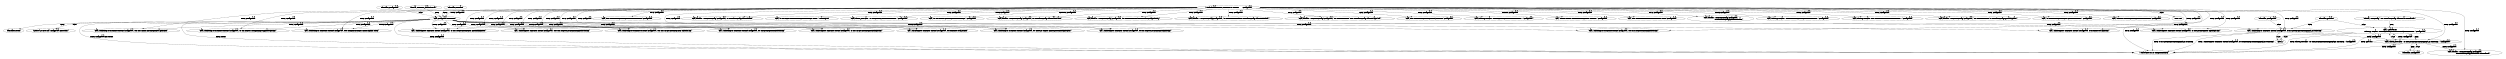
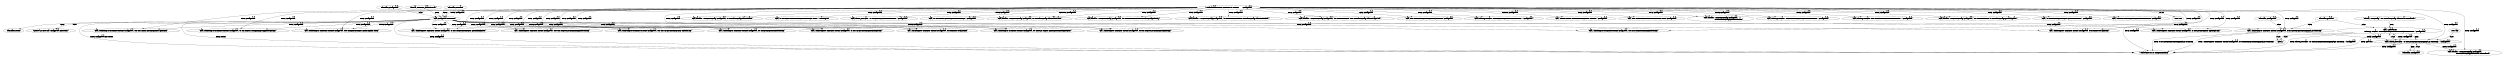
(2162, 13) -> (2162, 13)
(627, 19) -> none
none -> (2455, 31)
